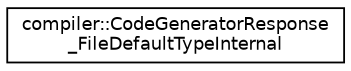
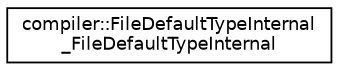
(176, 35) -> (169, 35)
